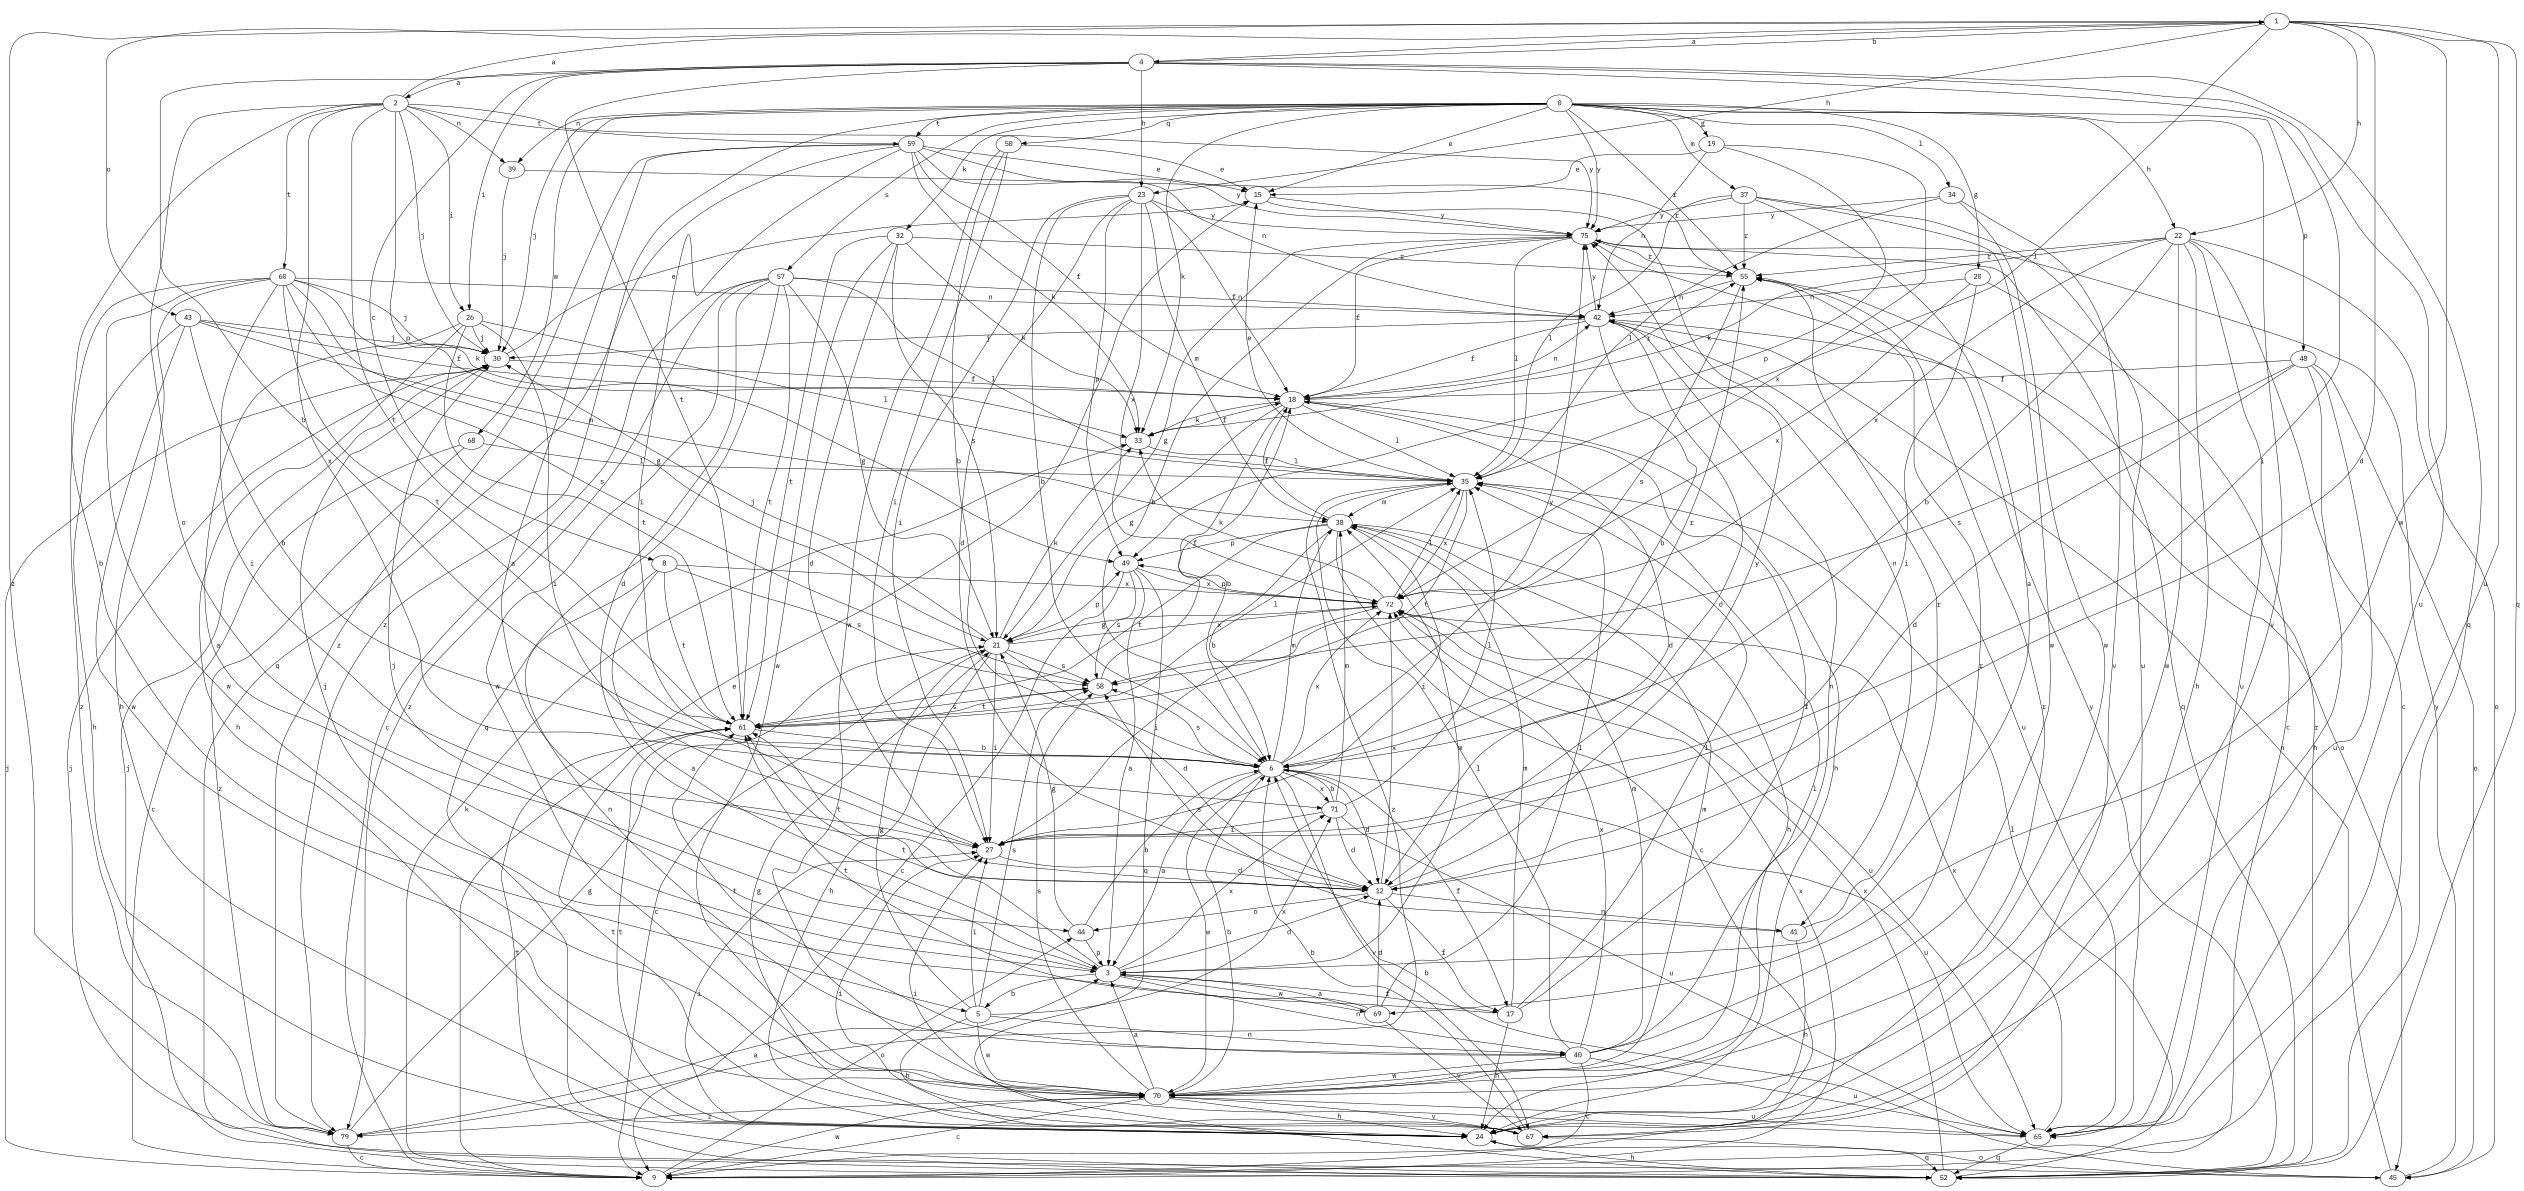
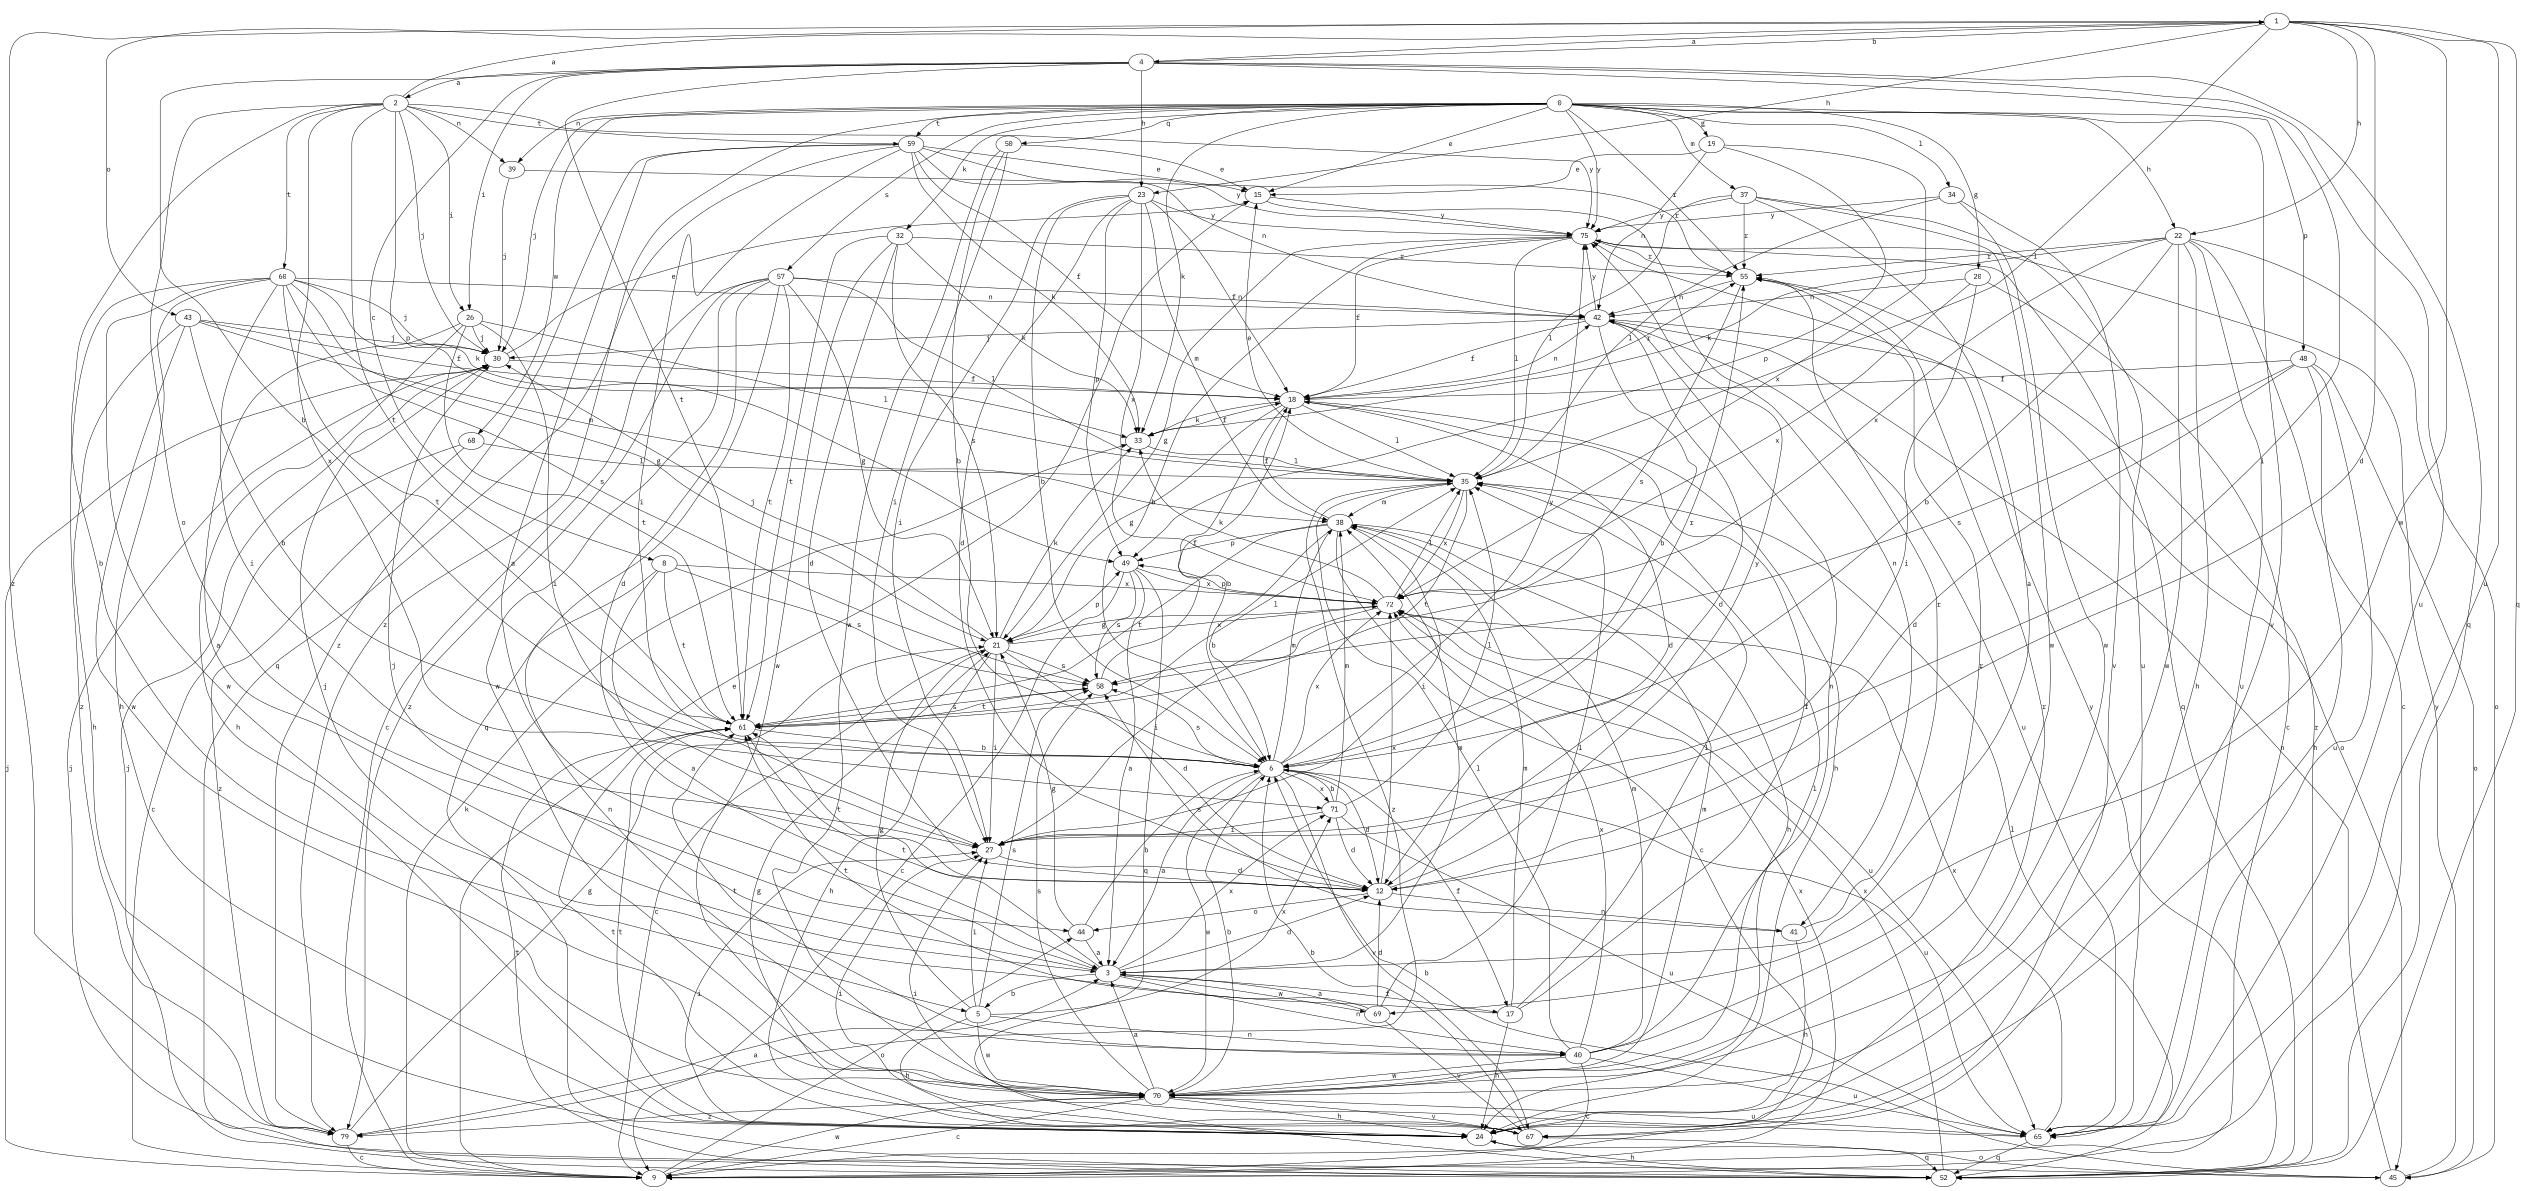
(1098, 953) -> (1098, 953)
(1441, 955) -> none
